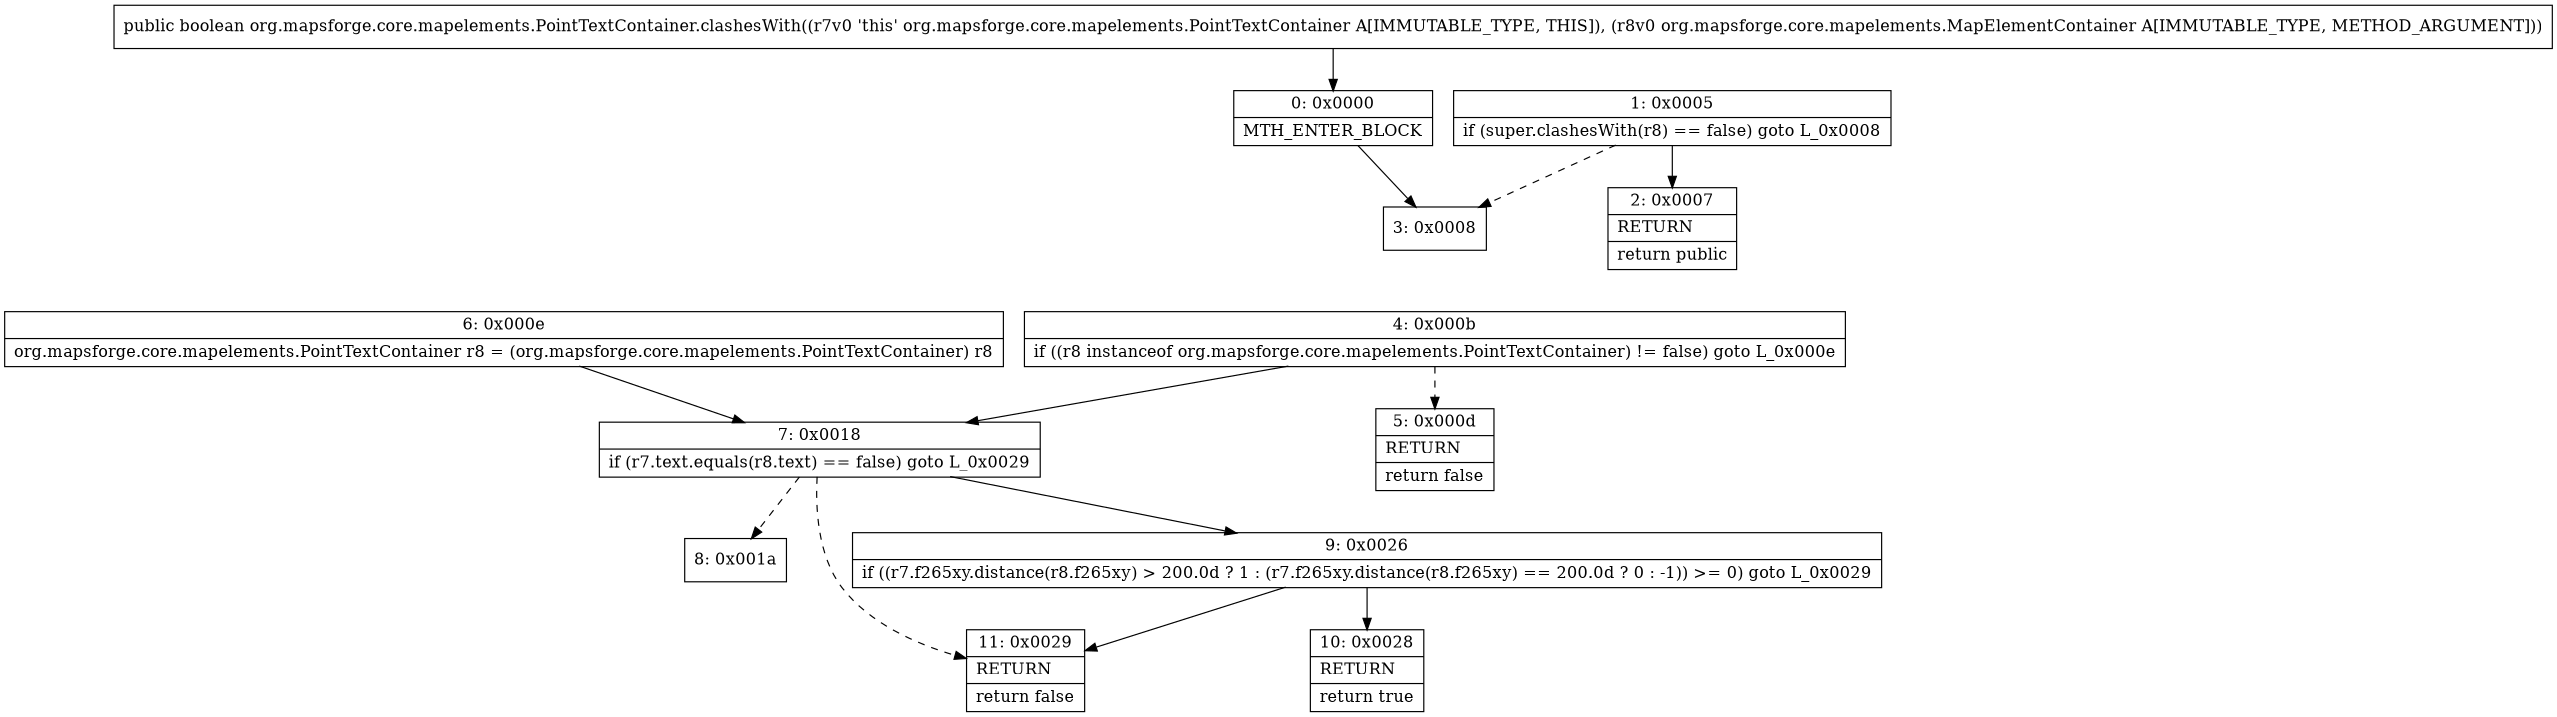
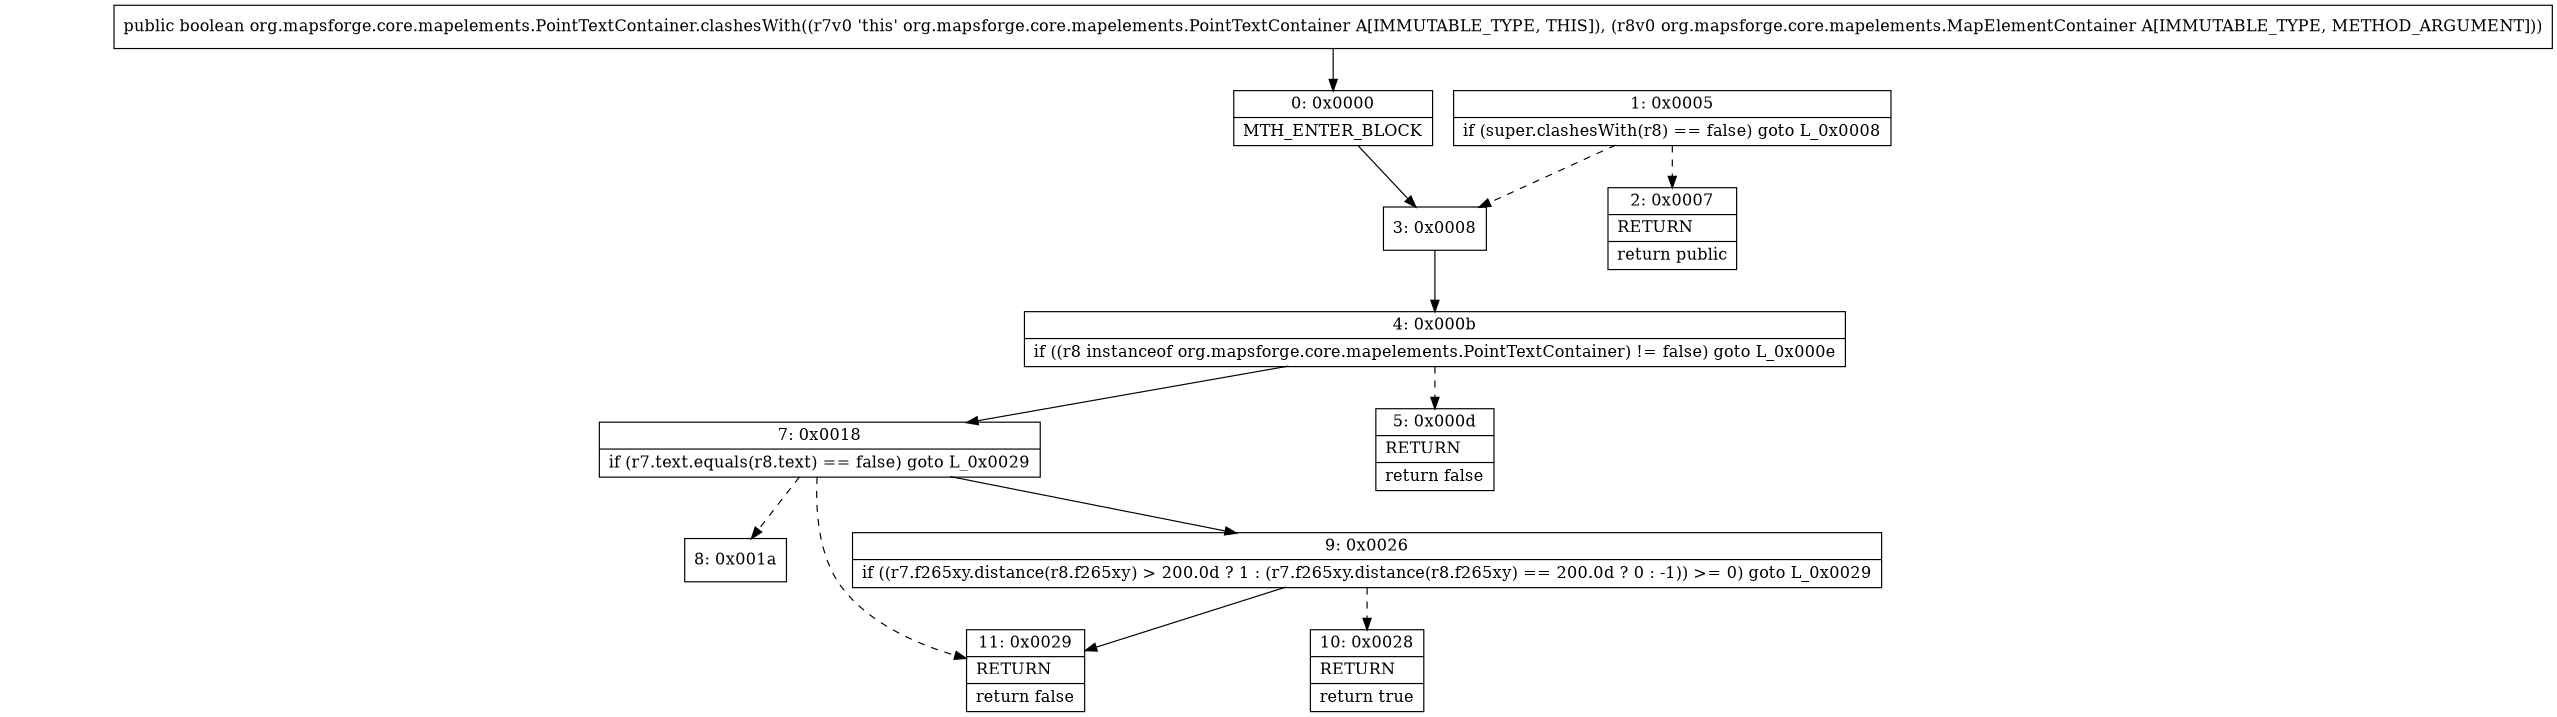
(1672, 161) -> (1672, 161)
none -> (1435, 275)
(504, 339) -> none
(1367, 603) -> (1367, 603)
